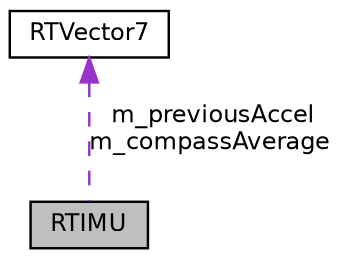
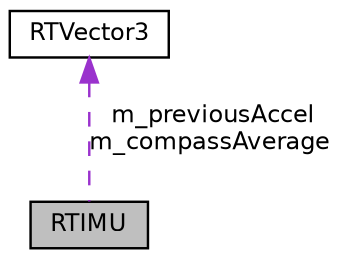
(89, 34) -> (89, 34)
